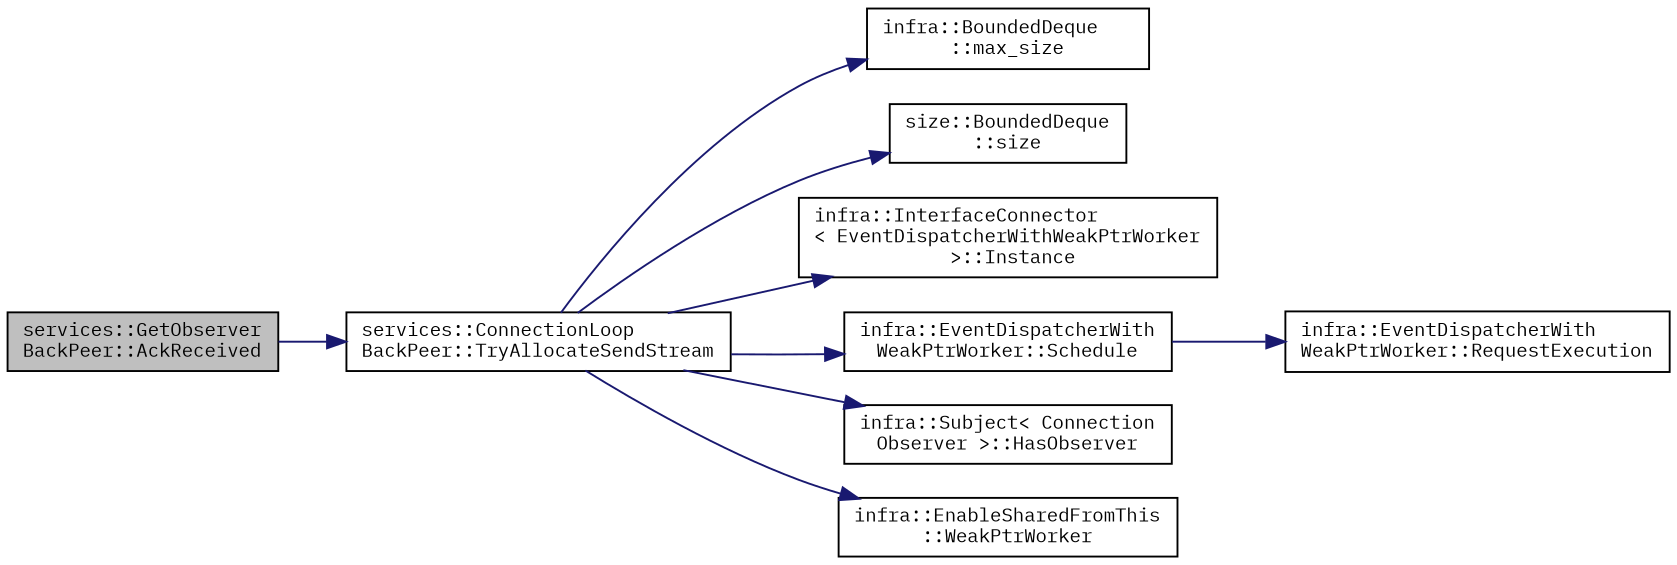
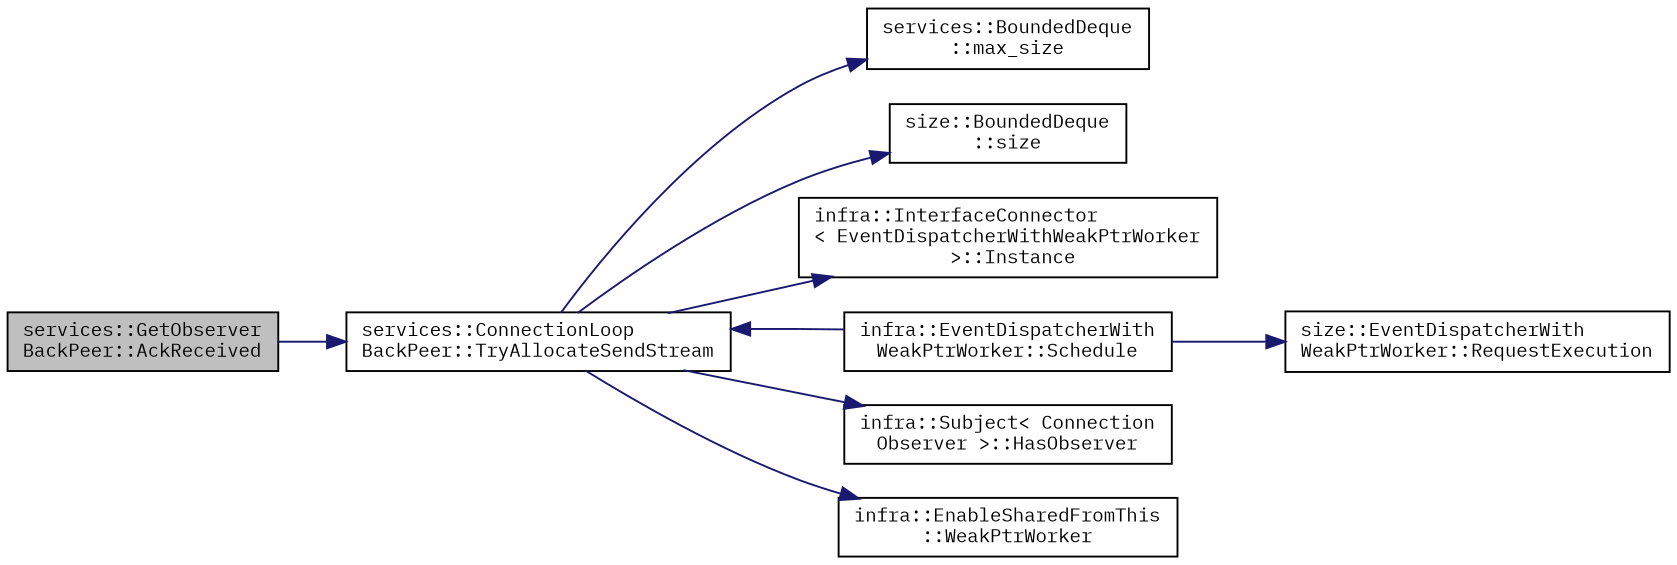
(1008, 39) -> (1008, 39)
(1478, 342) -> (1478, 342)
(778, 354) -> (797, 329)
